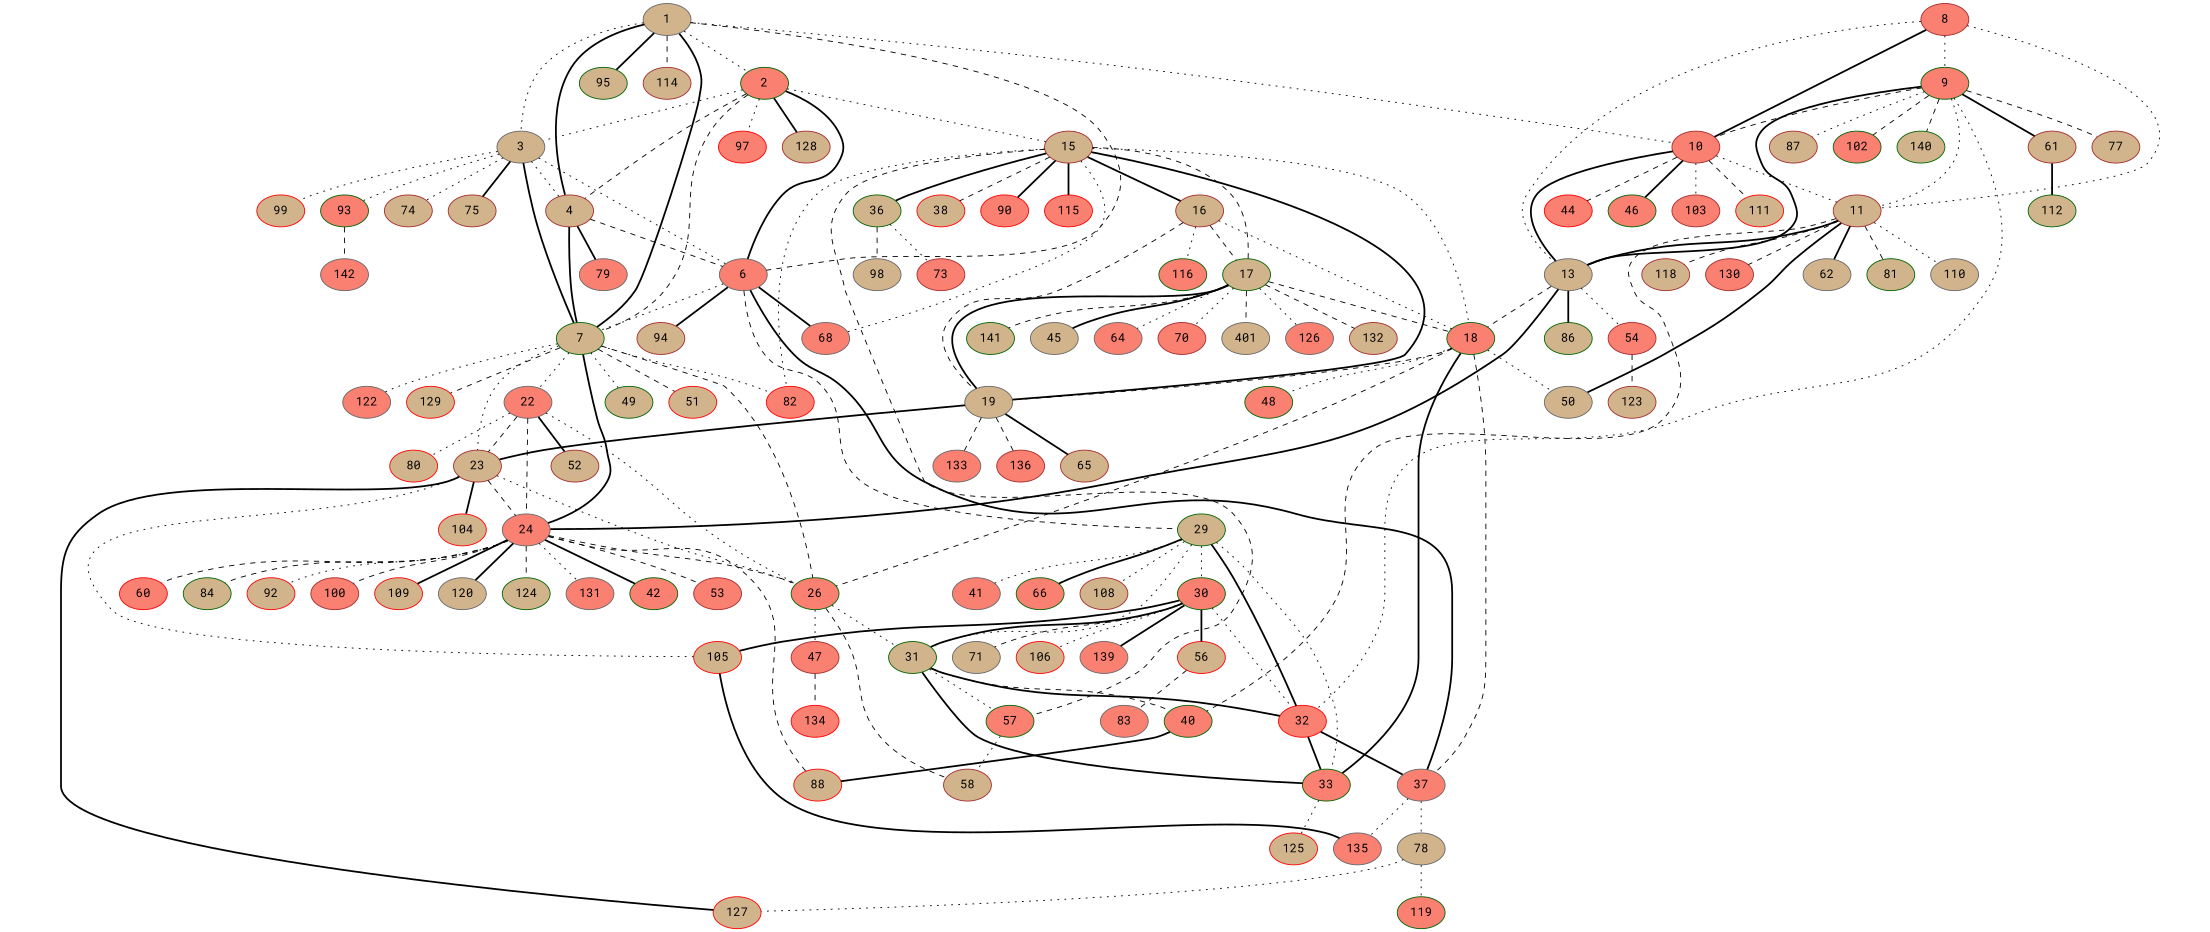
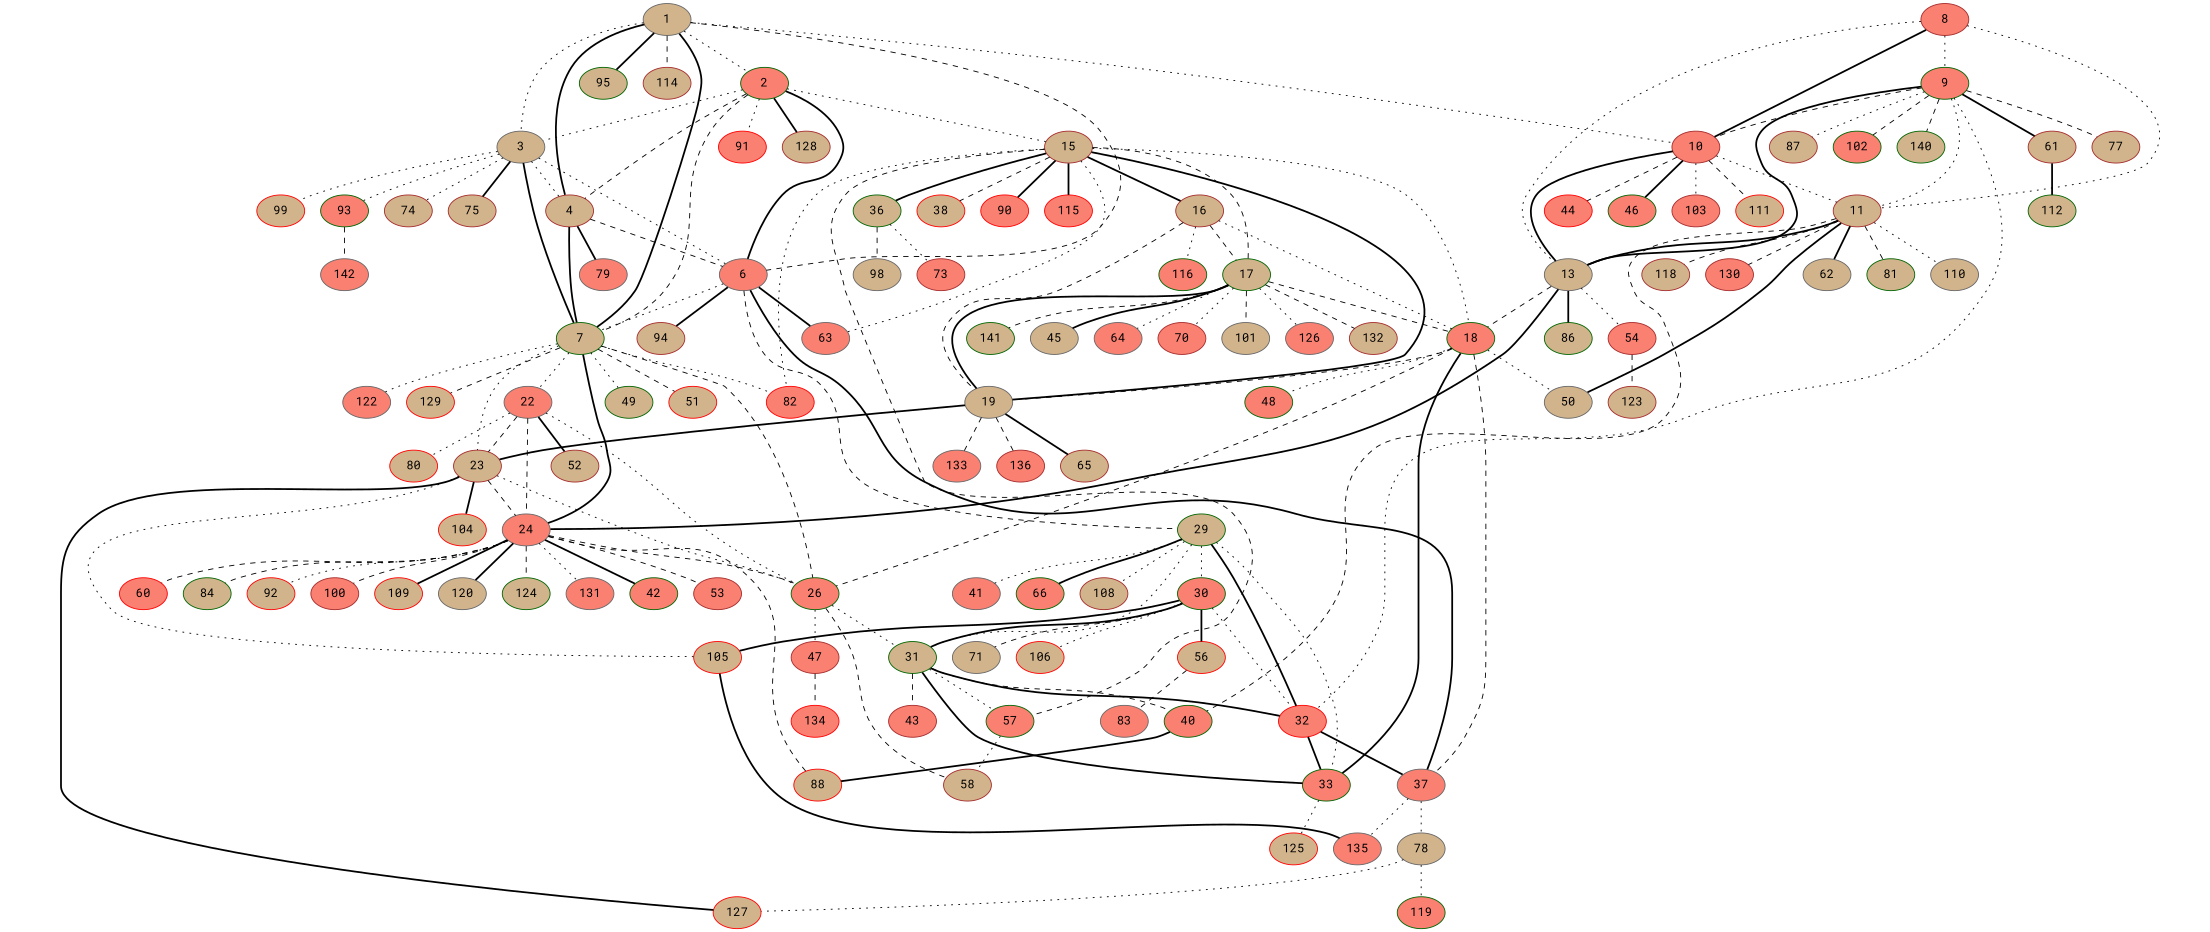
(742, 147) -> (742, 147)
(826, 338) -> (826, 338)
(1246, 338) -> (1246, 338)
(1104, 657) -> none
none -> (913, 721)
